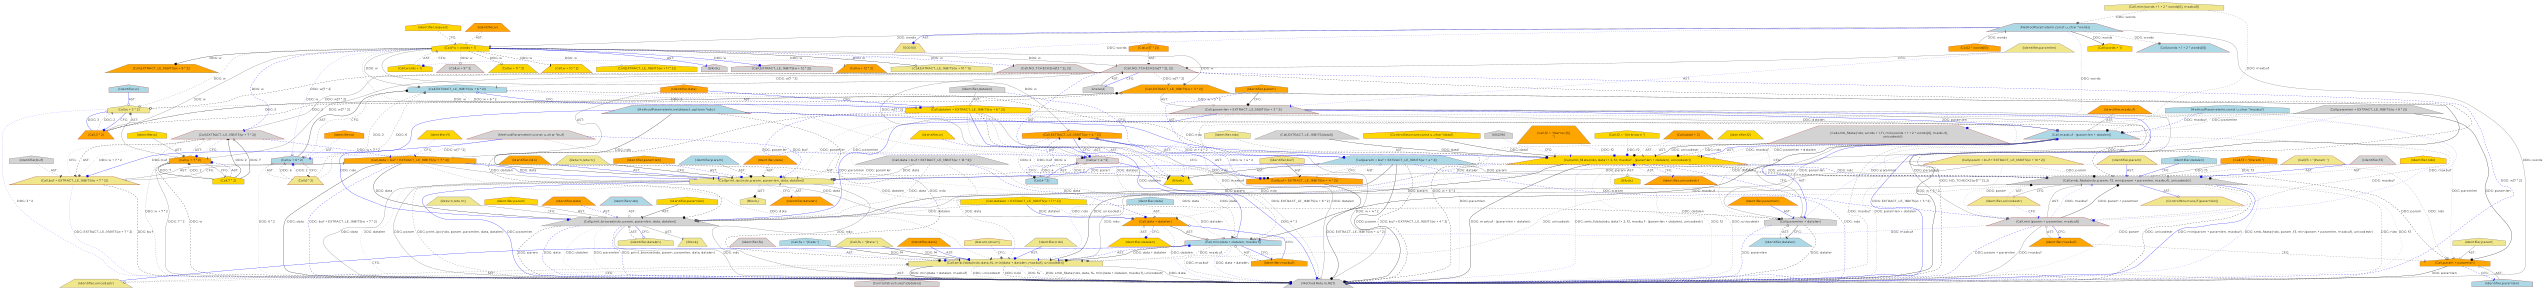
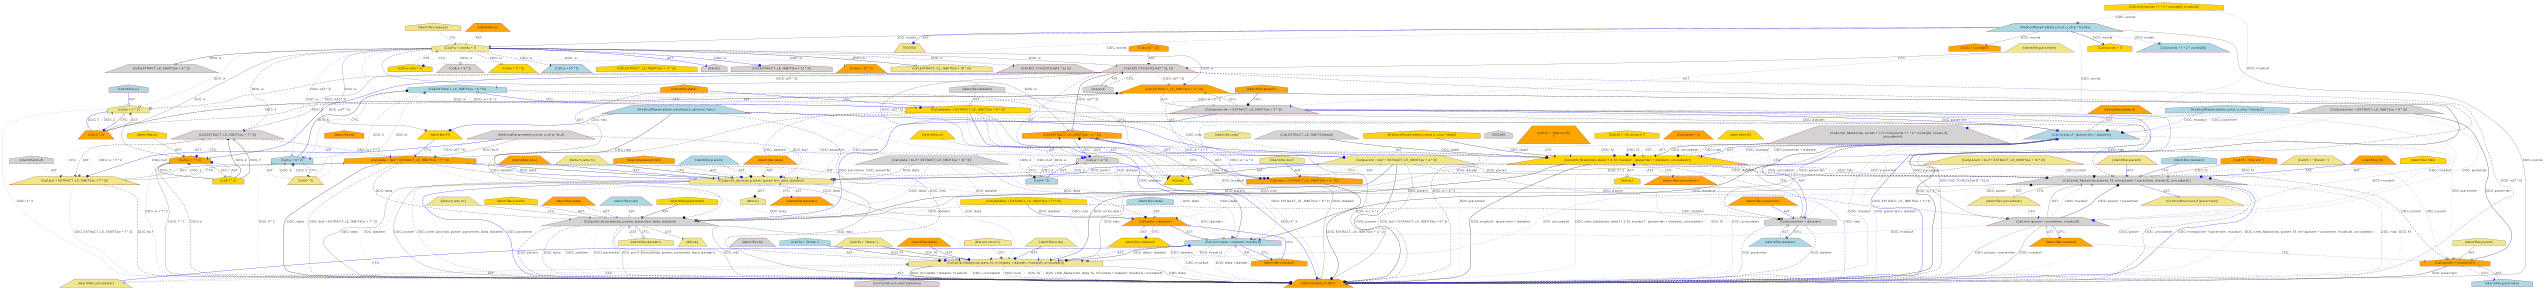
(2164, 7) -> (2164, 7)
(433, 27) -> (433, 27)
(1990, 35) -> (2013, 38)
(460, 48) -> (460, 48)
(240, 54) -> (240, 54)
(368, 62) -> (344, 90)
(162, 68) -> (162, 68)
(567, 68) -> (567, 68)
(647, 68) -> (647, 68)
(942, 68) -> (942, 68)
(644, 77) -> (644, 77)
(1123, 79) -> (1123, 79)
none -> (1080, 88)
none -> (1223, 98)
(677, 99) -> (677, 99)
(779, 110) -> (779, 110)
(323, 120) -> (323, 120)
(1422, 135) -> (1422, 135)
(427, 146) -> (427, 146)
none -> (477, 149)
(775, 150) -> (775, 150)
(1397, 160) -> (1397, 160)
(2373, 160) -> (2373, 160)
(340, 168) -> (534, 125)
(1616, 170) -> (1616, 170)
(2487, 180) -> (2487, 180)
(1305, 181) -> (1305, 181)
(2384, 181) -> (2384, 181)
(895, 196) -> (921, 187)
none -> (2339, 203)
(449, 210) -> (449, 210)
(2436, 211) -> (2436, 211)
(1318, 283) -> (1318, 283)
